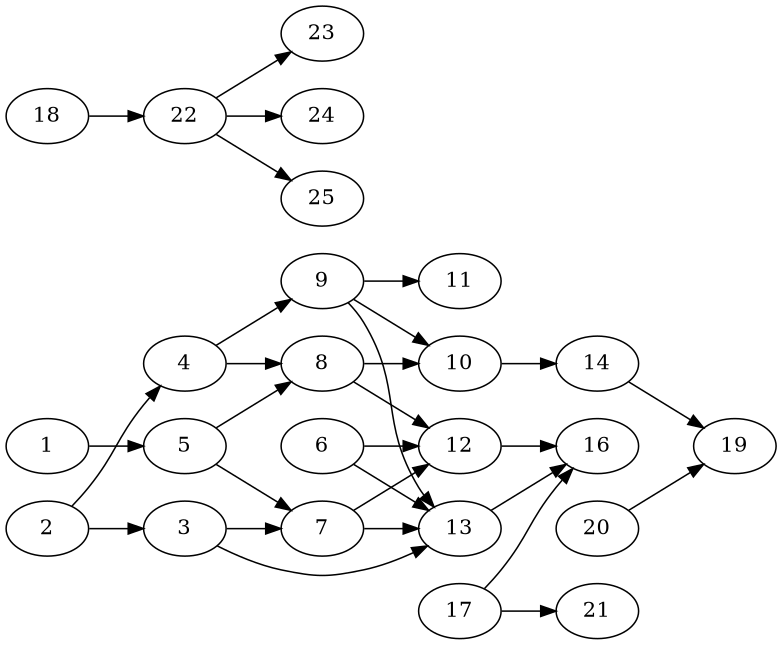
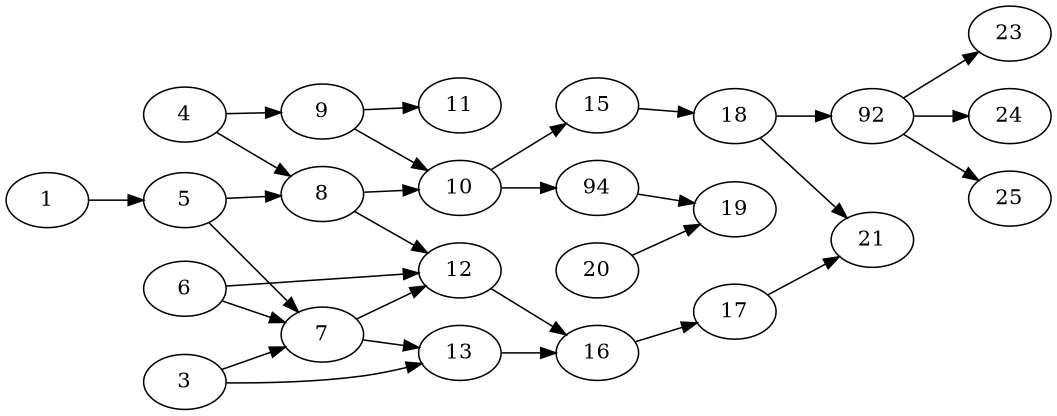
none -> (597, 105)
(185, 116) -> (872, 116)
none -> (798, 173)
(597, 364) -> (597, 188)
(389, 392) -> none
(381, 481) -> (246, 309)
(47, 529) -> none
(525, 535) -> (659, 335)
